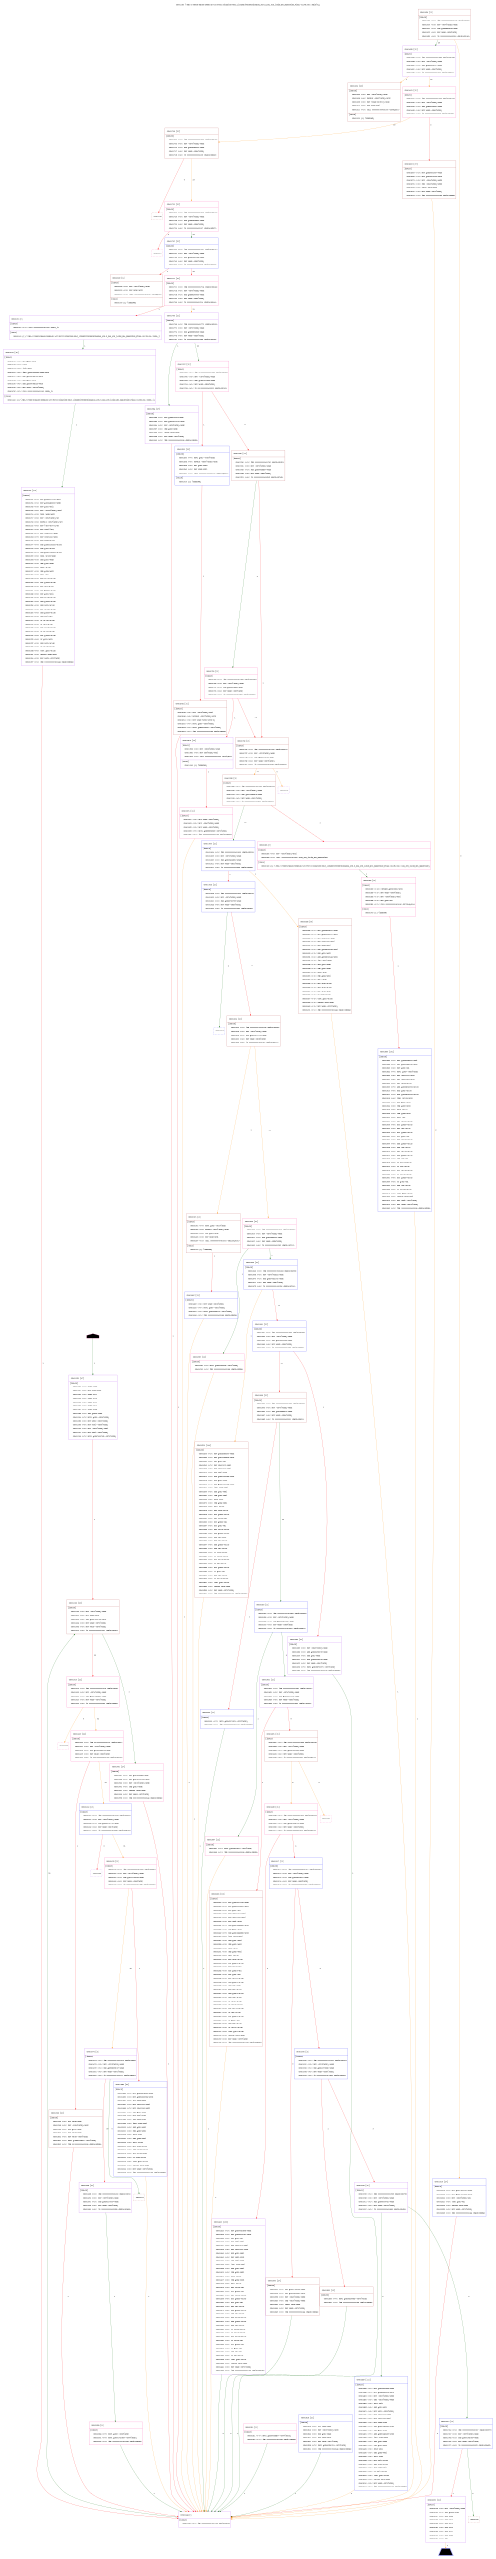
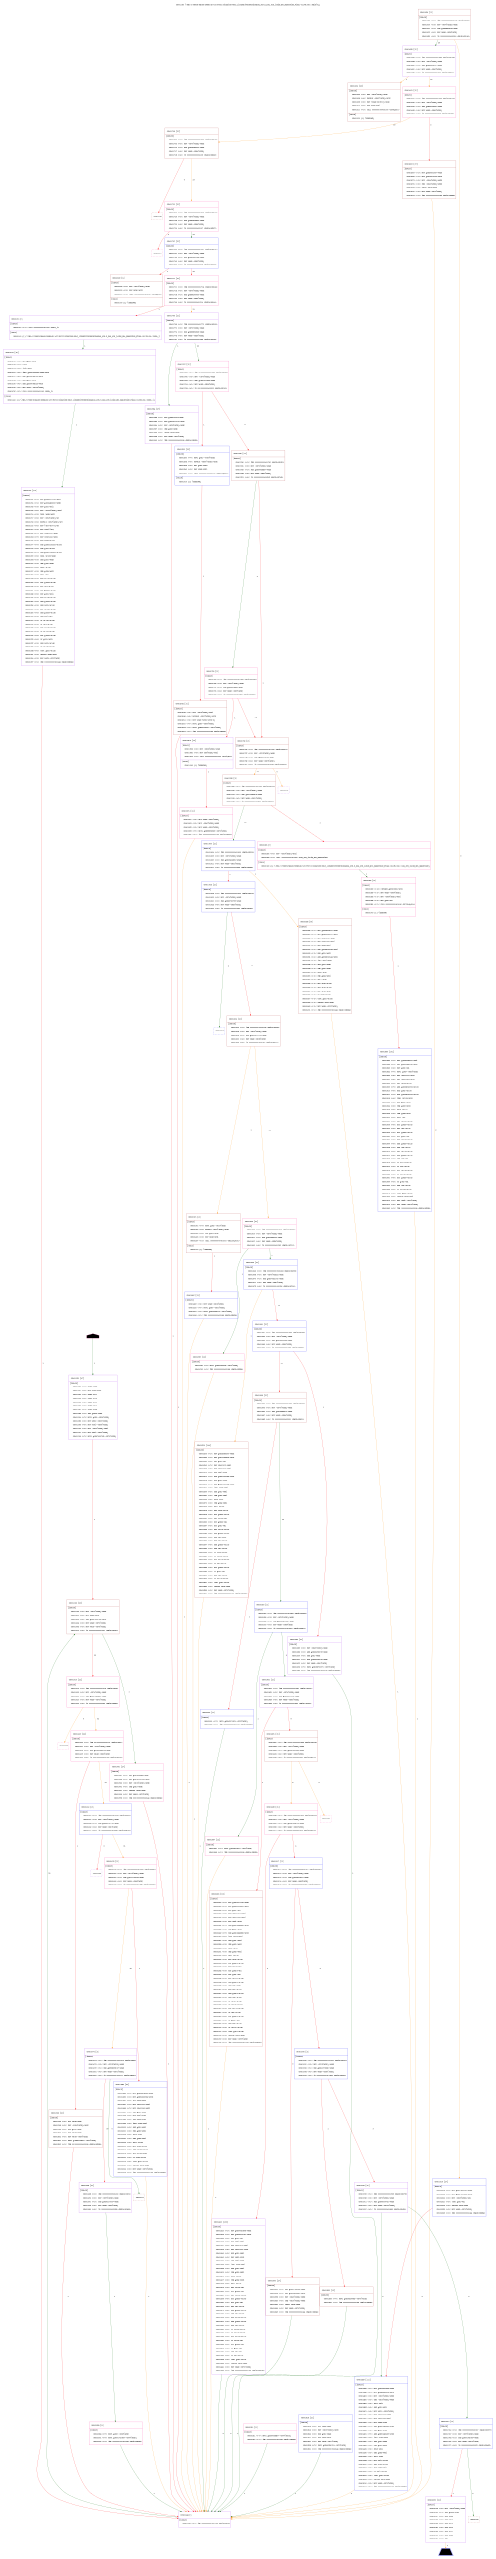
(434, 2455) -> (399, 2287)
